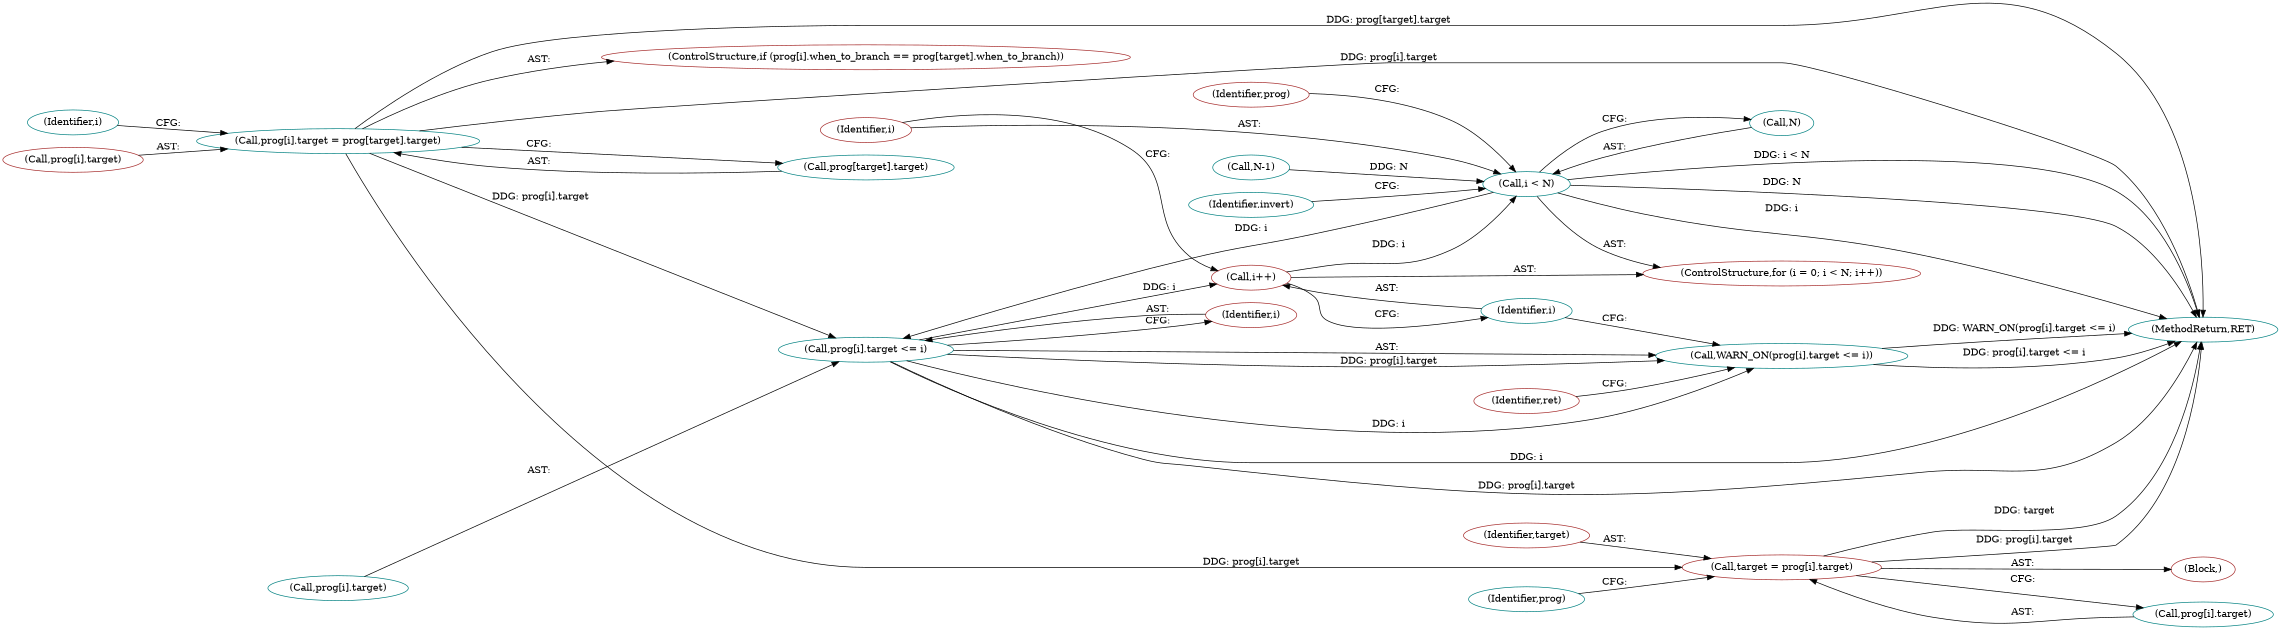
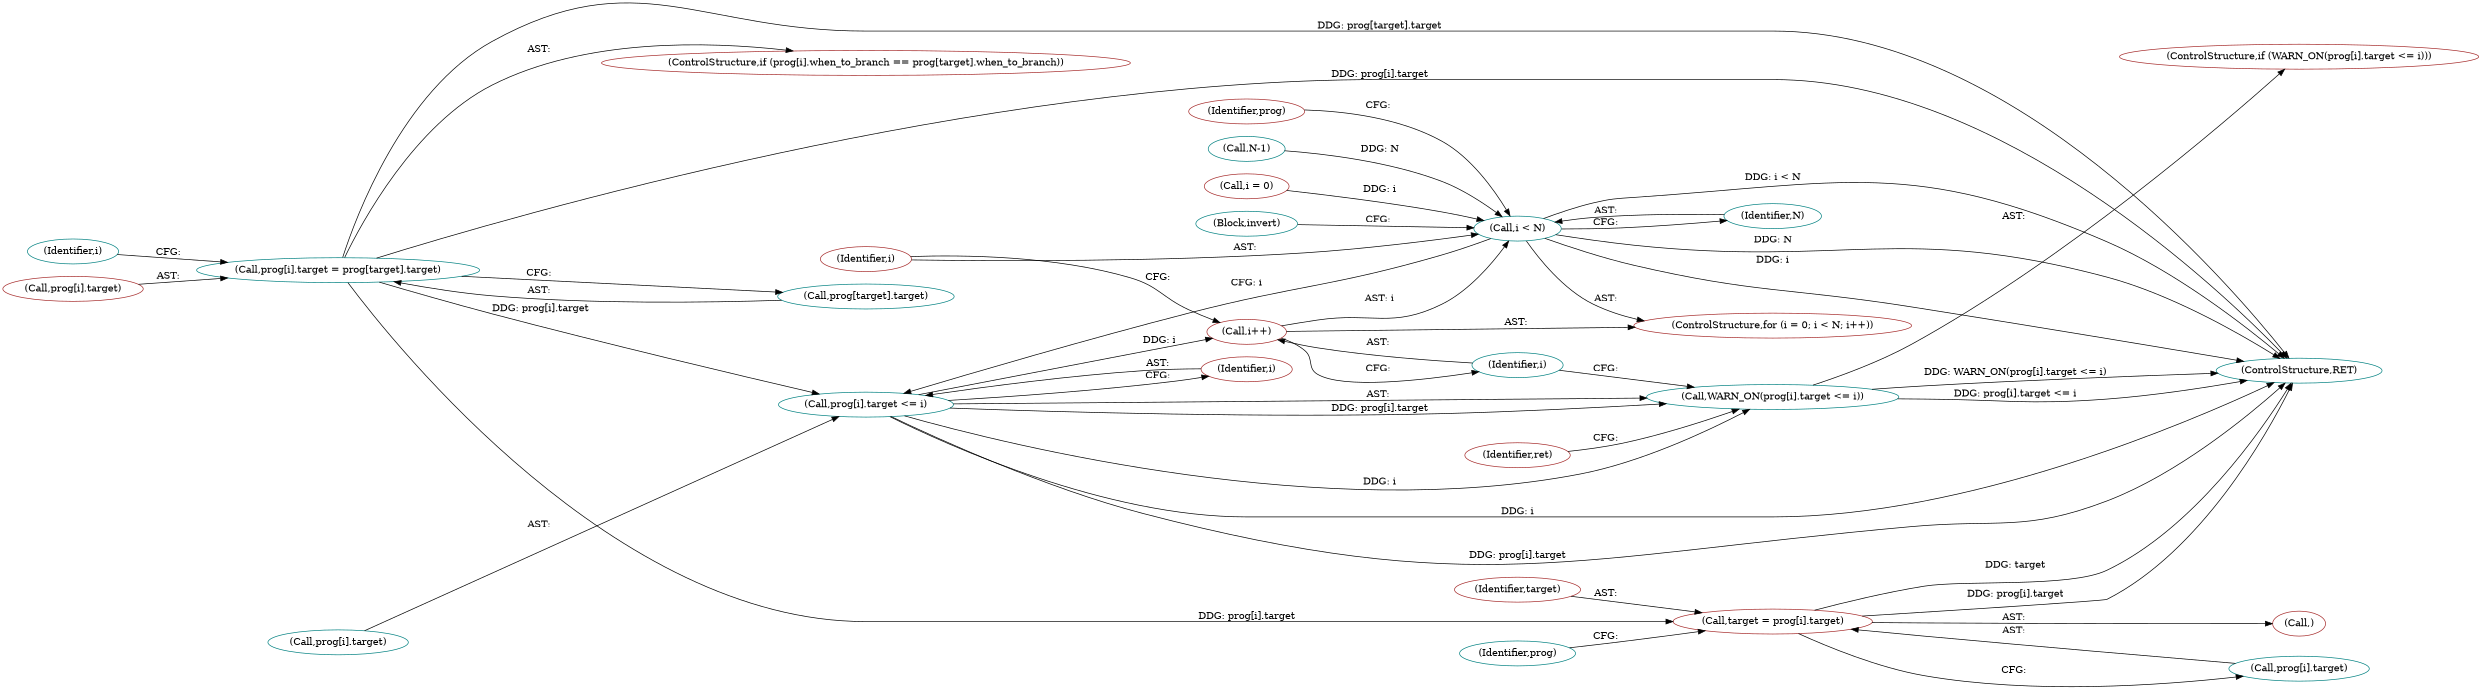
none -> (2299, 57)
(1782, 123) -> (1773, 216)
none -> (1247, 186)
(1251, 205) -> (1247, 224)
(1251, 229) -> (1247, 283)
(1389, 245) -> (1380, 299)
(2203, 330) -> (2299, 371)
(2203, 569) -> (2299, 624)
